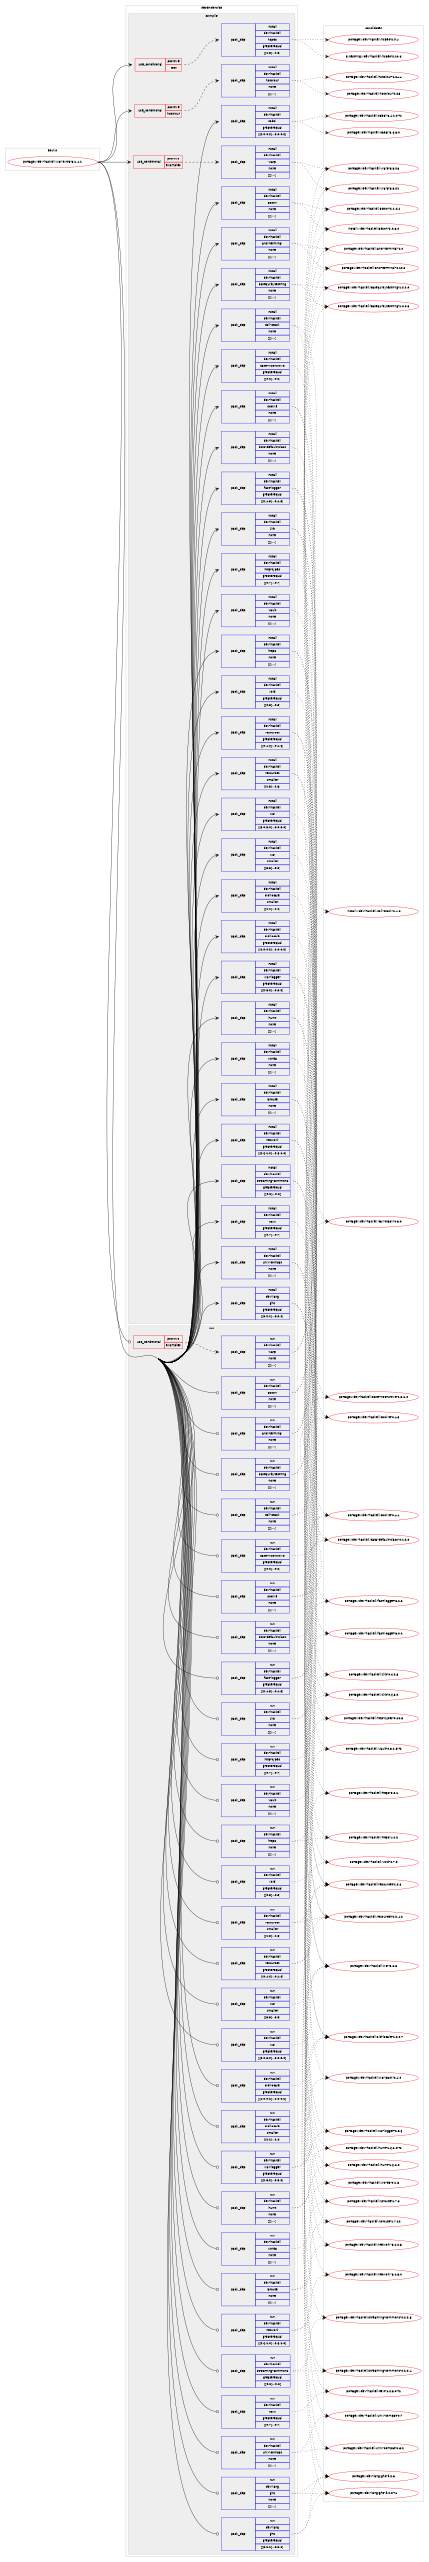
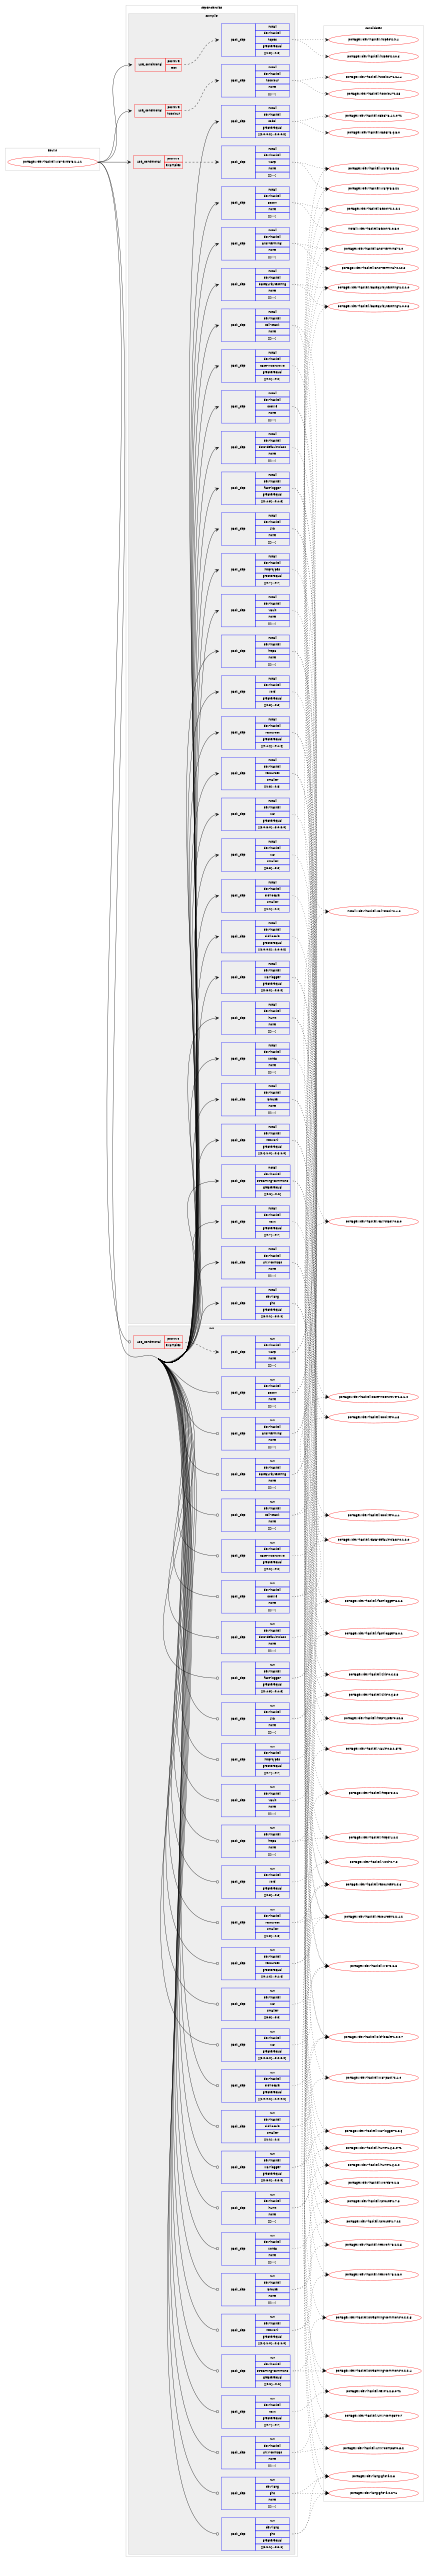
(374, 57) -> (374, 57)
